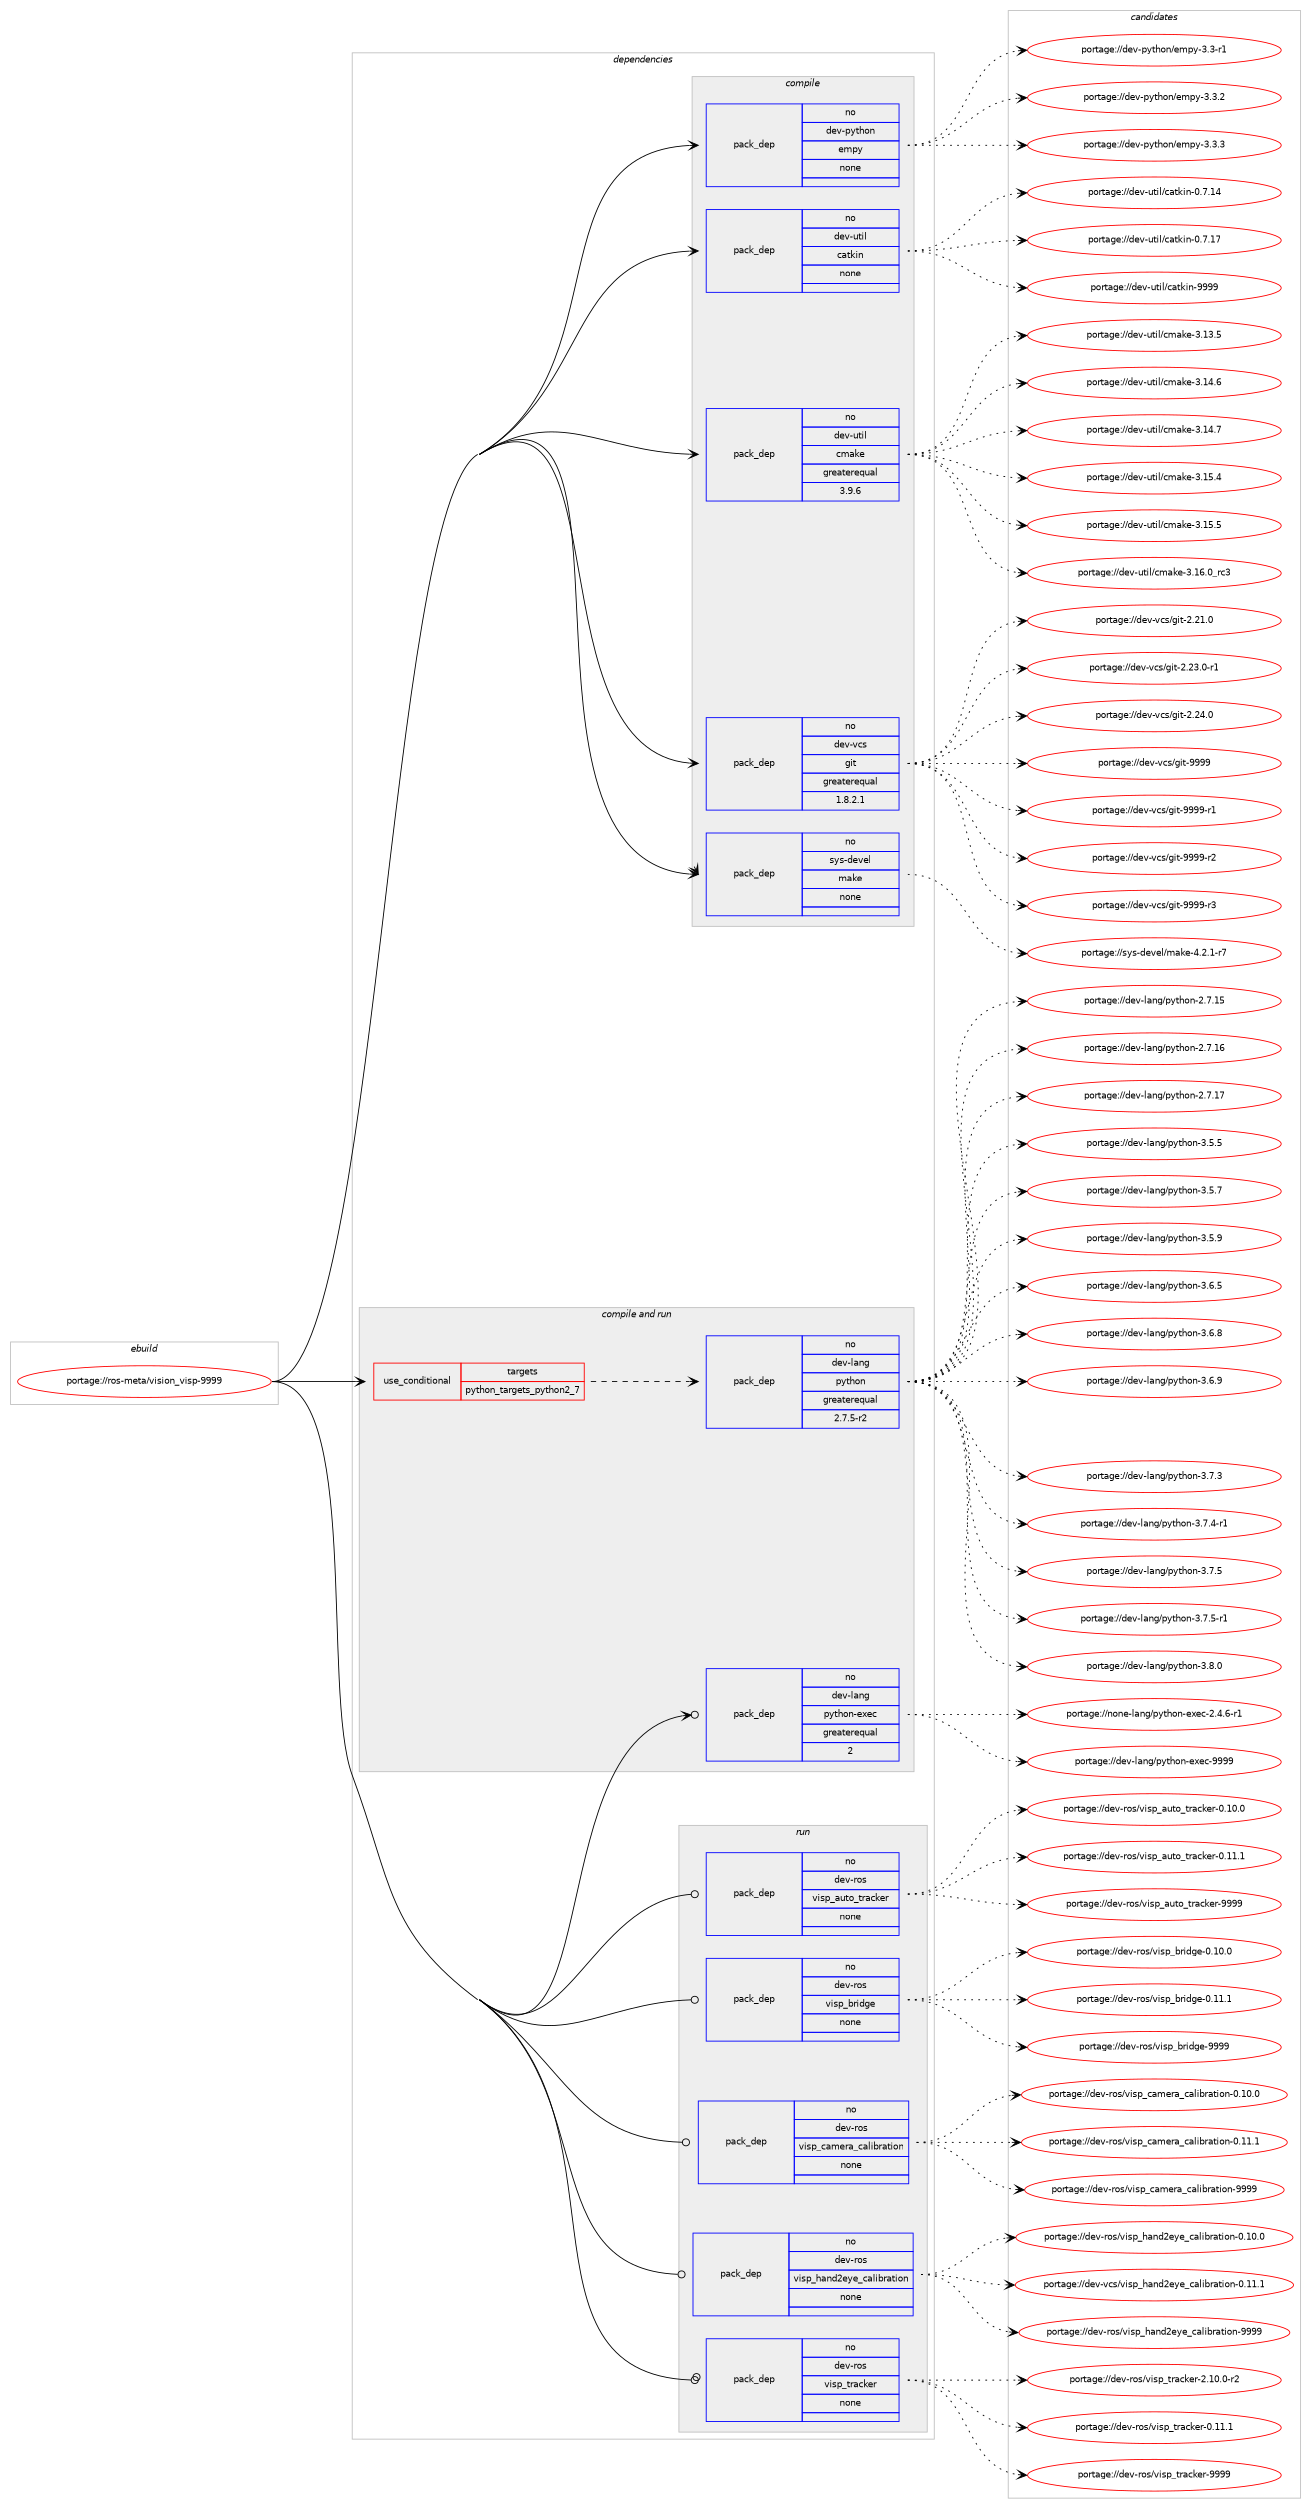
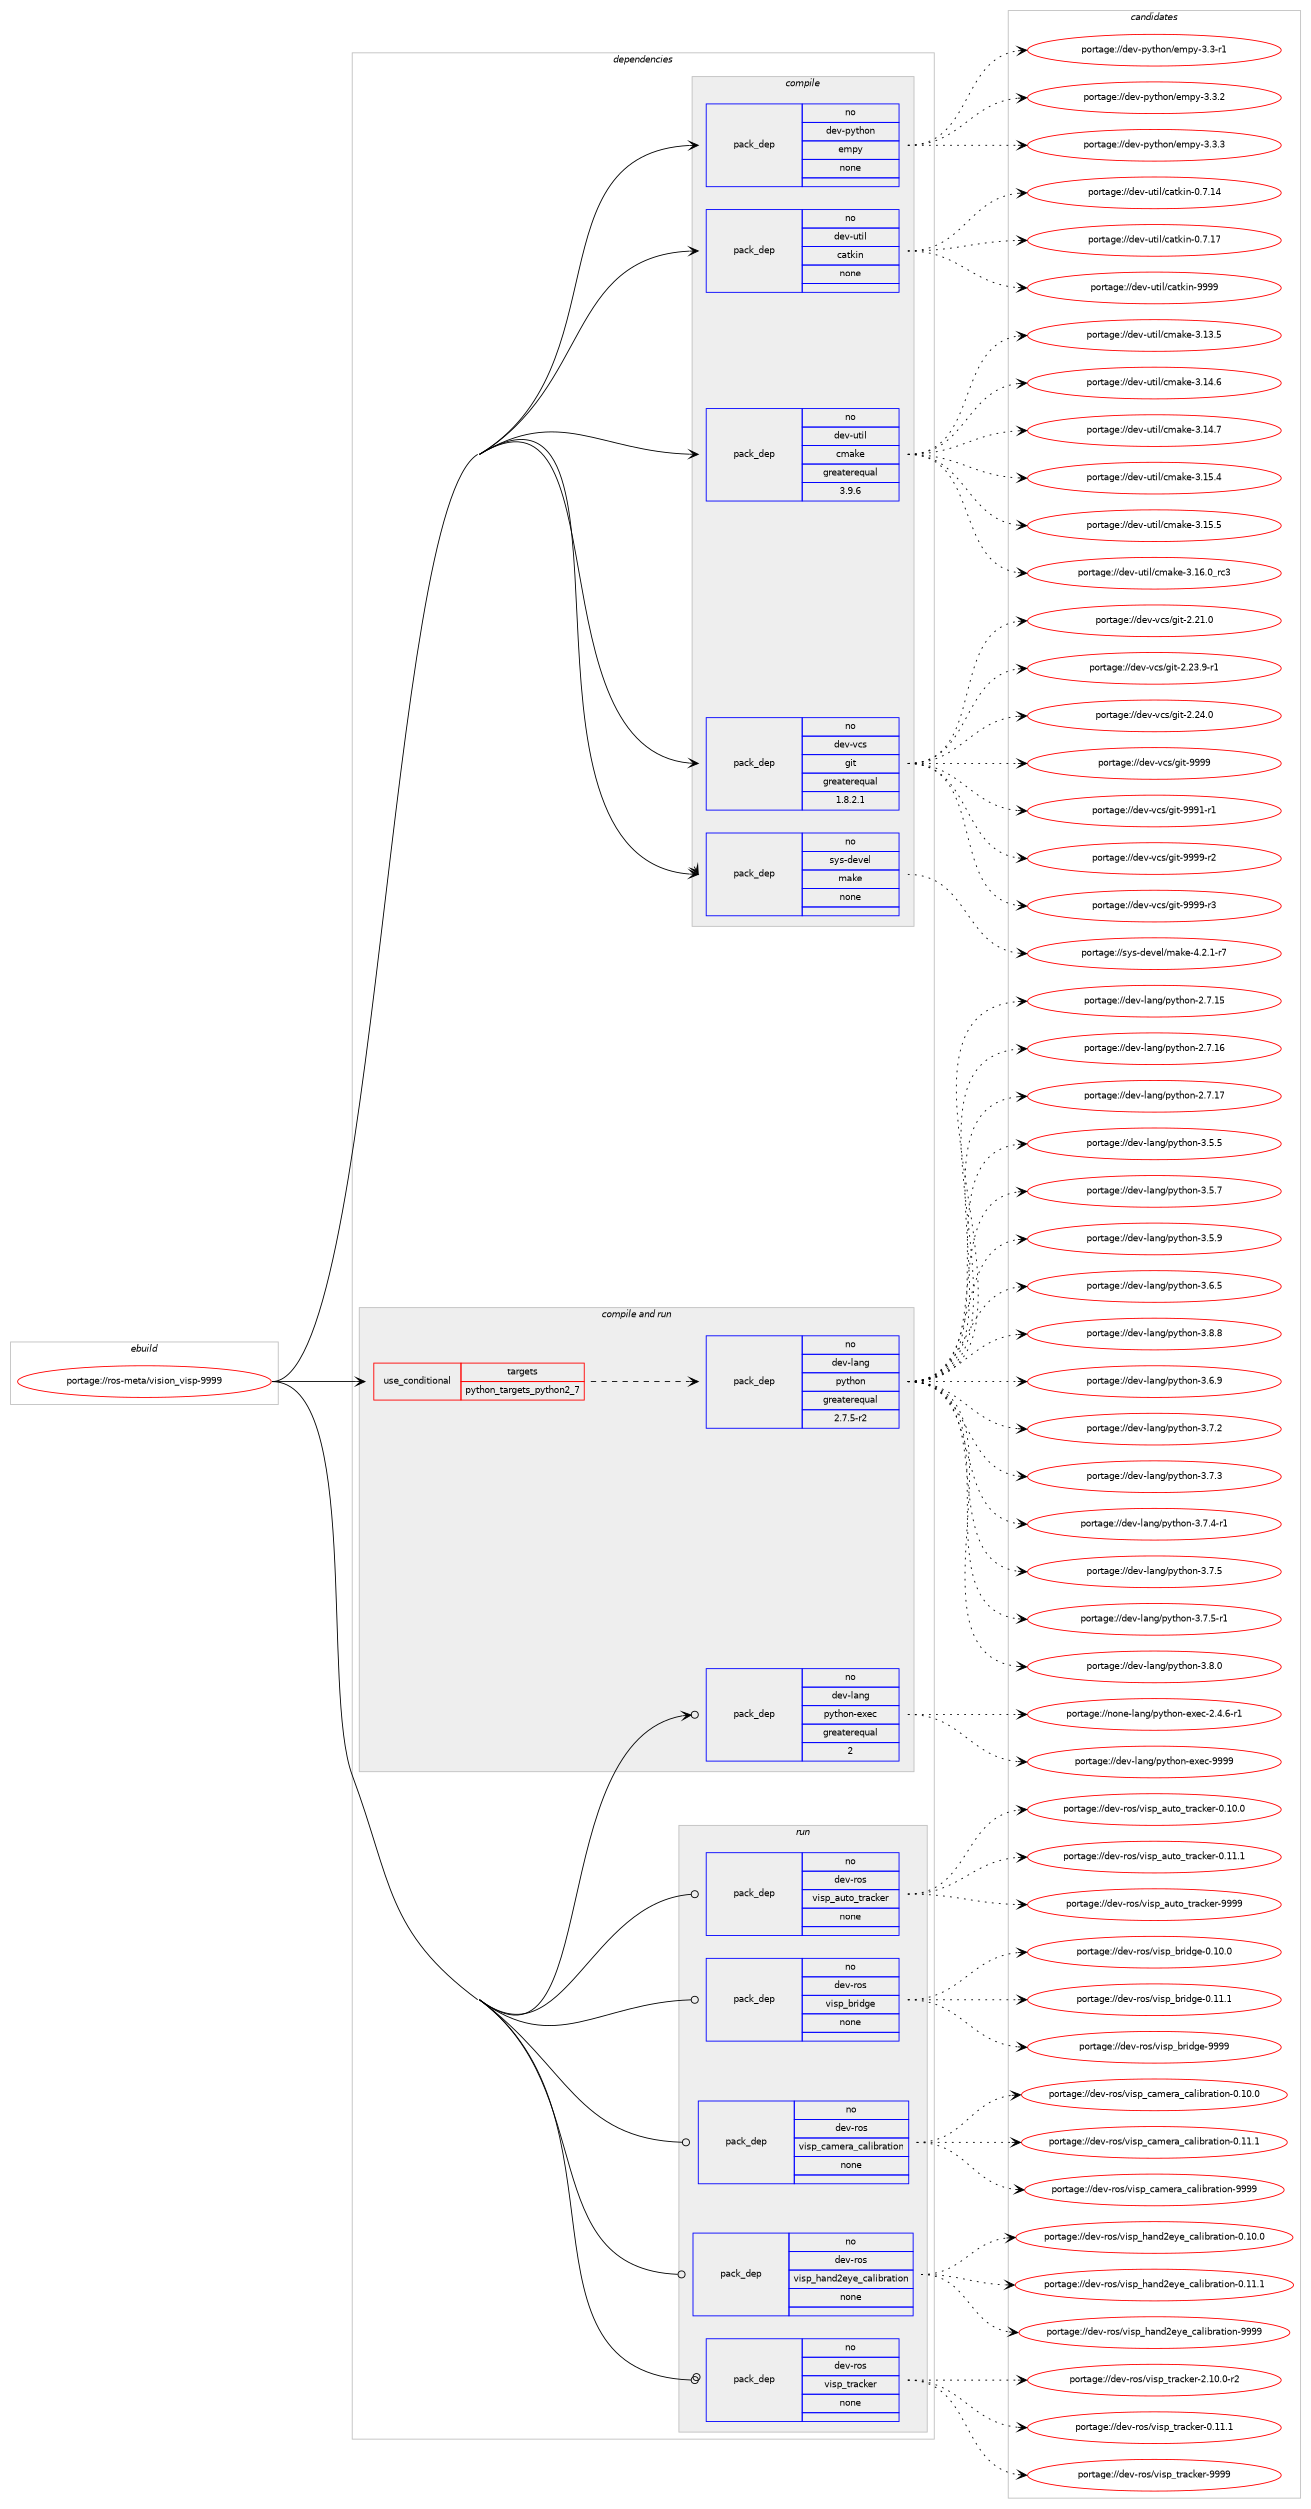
(1154, 668) -> (1154, 668)
(1154, 811) -> (1154, 811)
(1154, 1334) -> (1154, 1334)
none -> (1154, 1429)
(1154, 2285) -> (1154, 2285)
